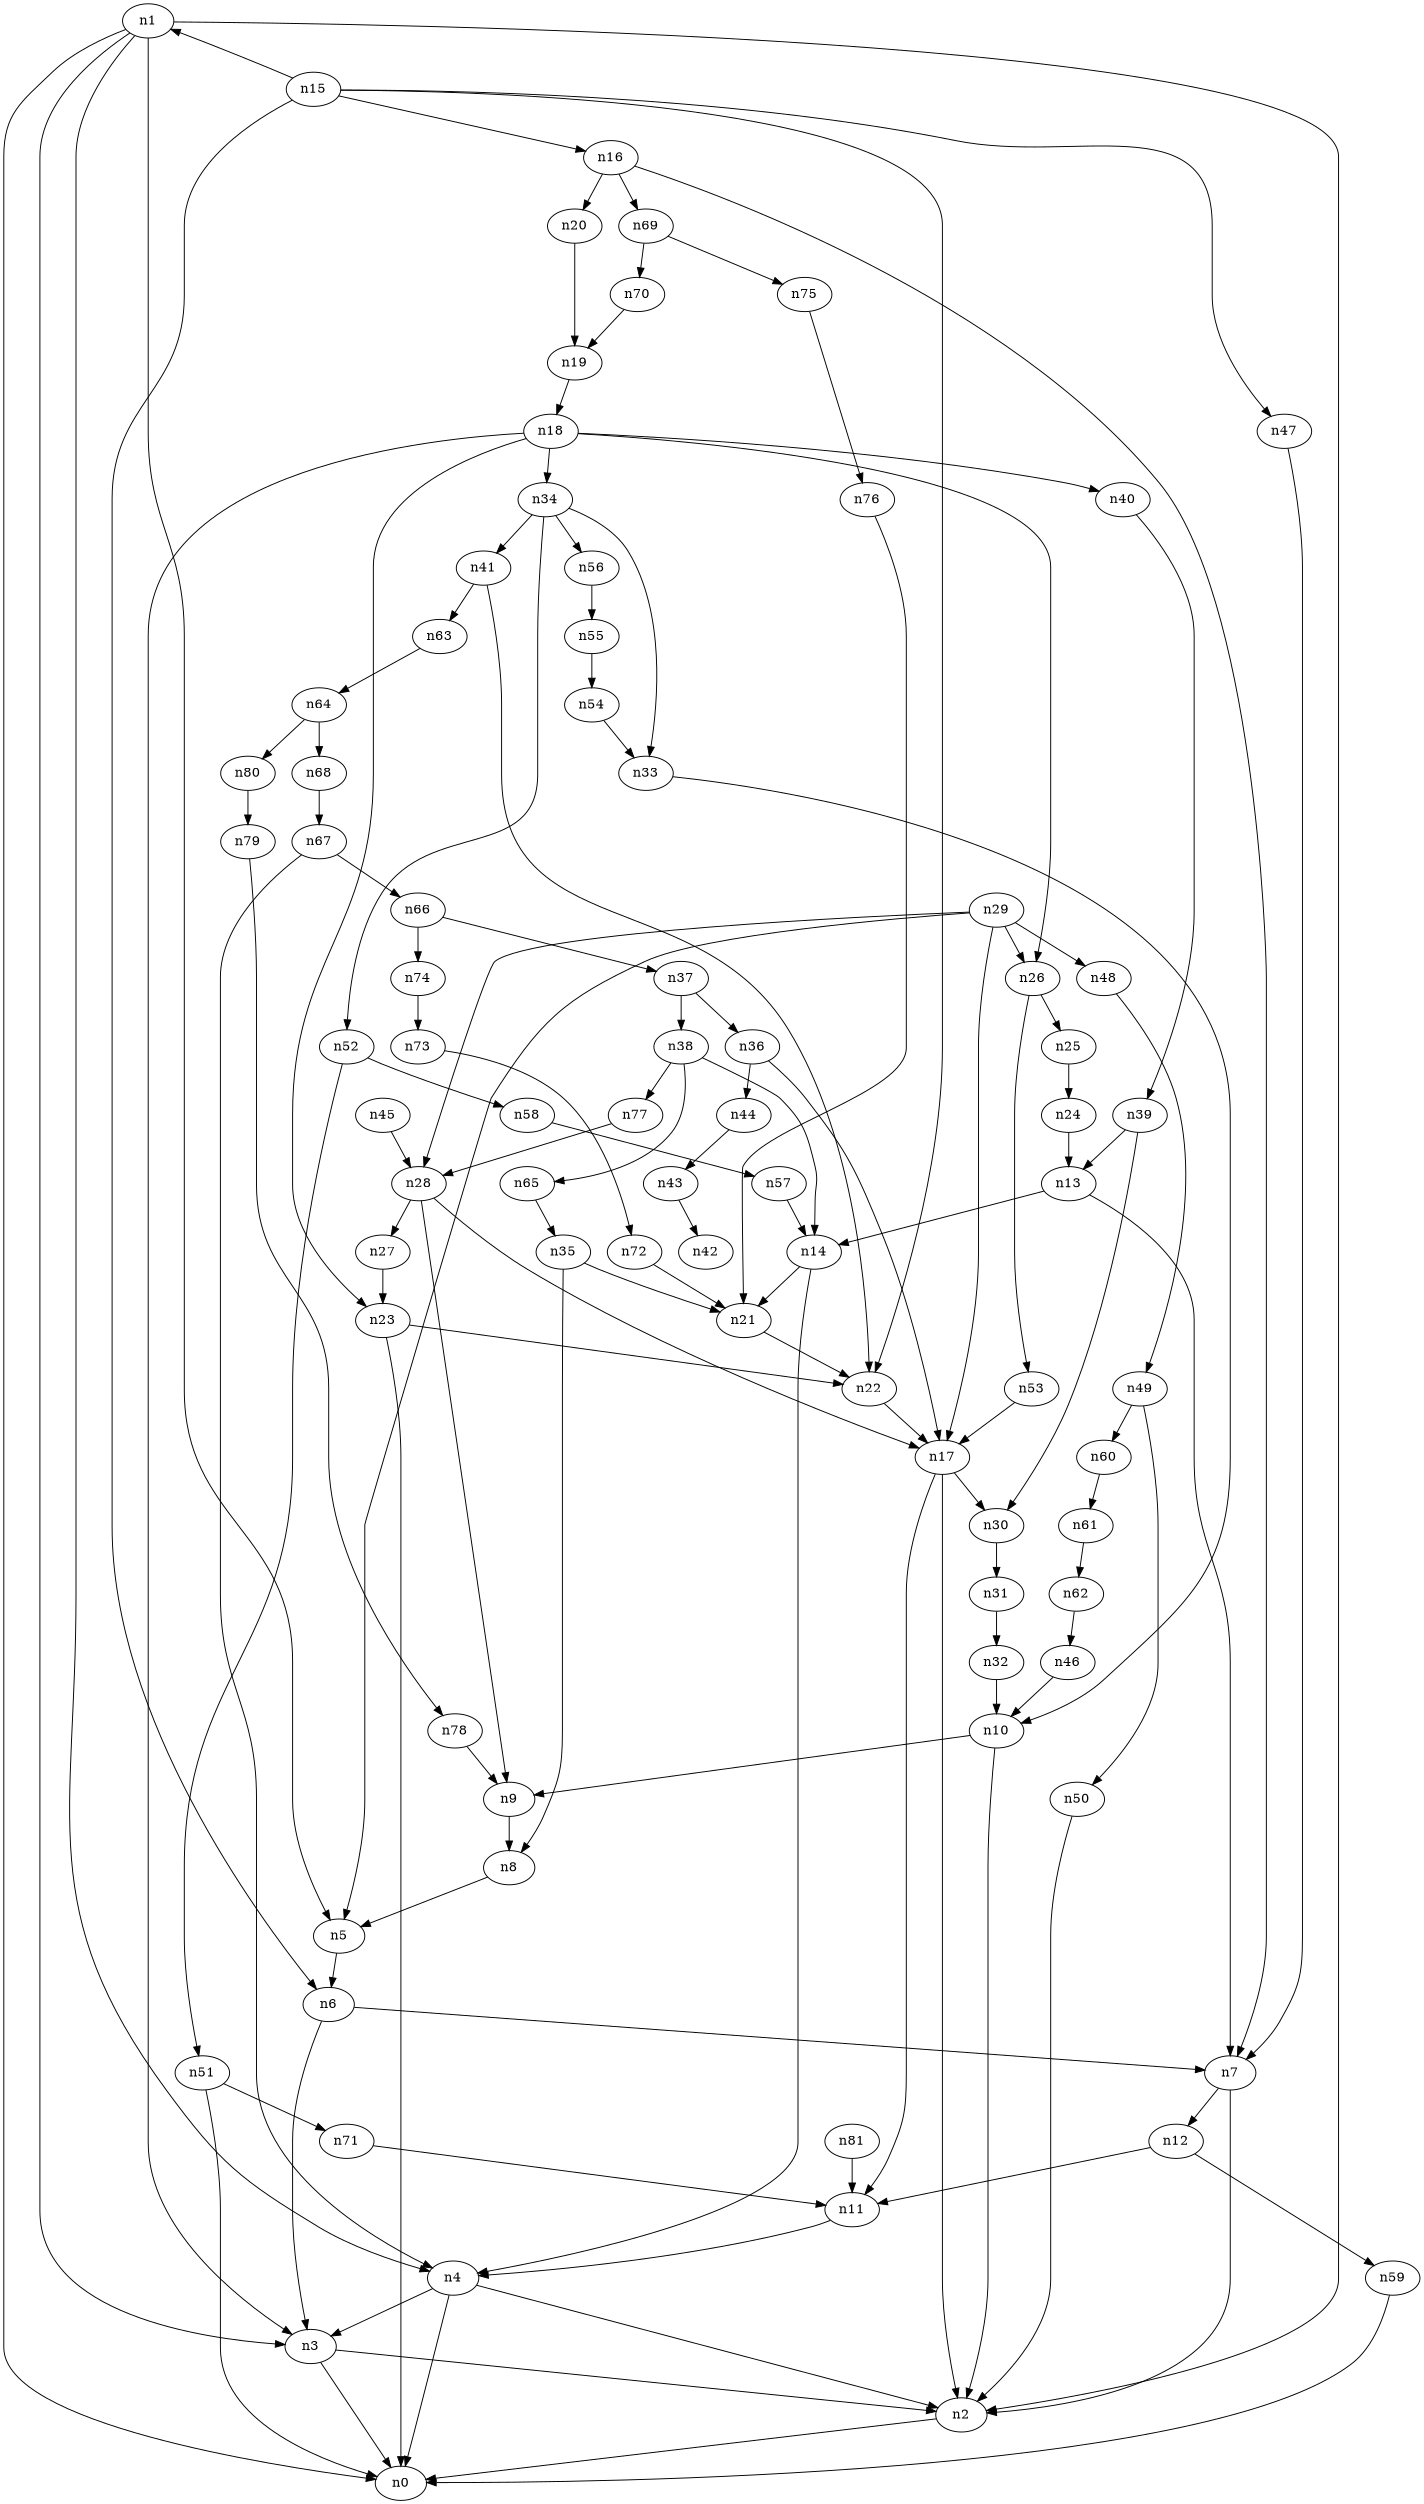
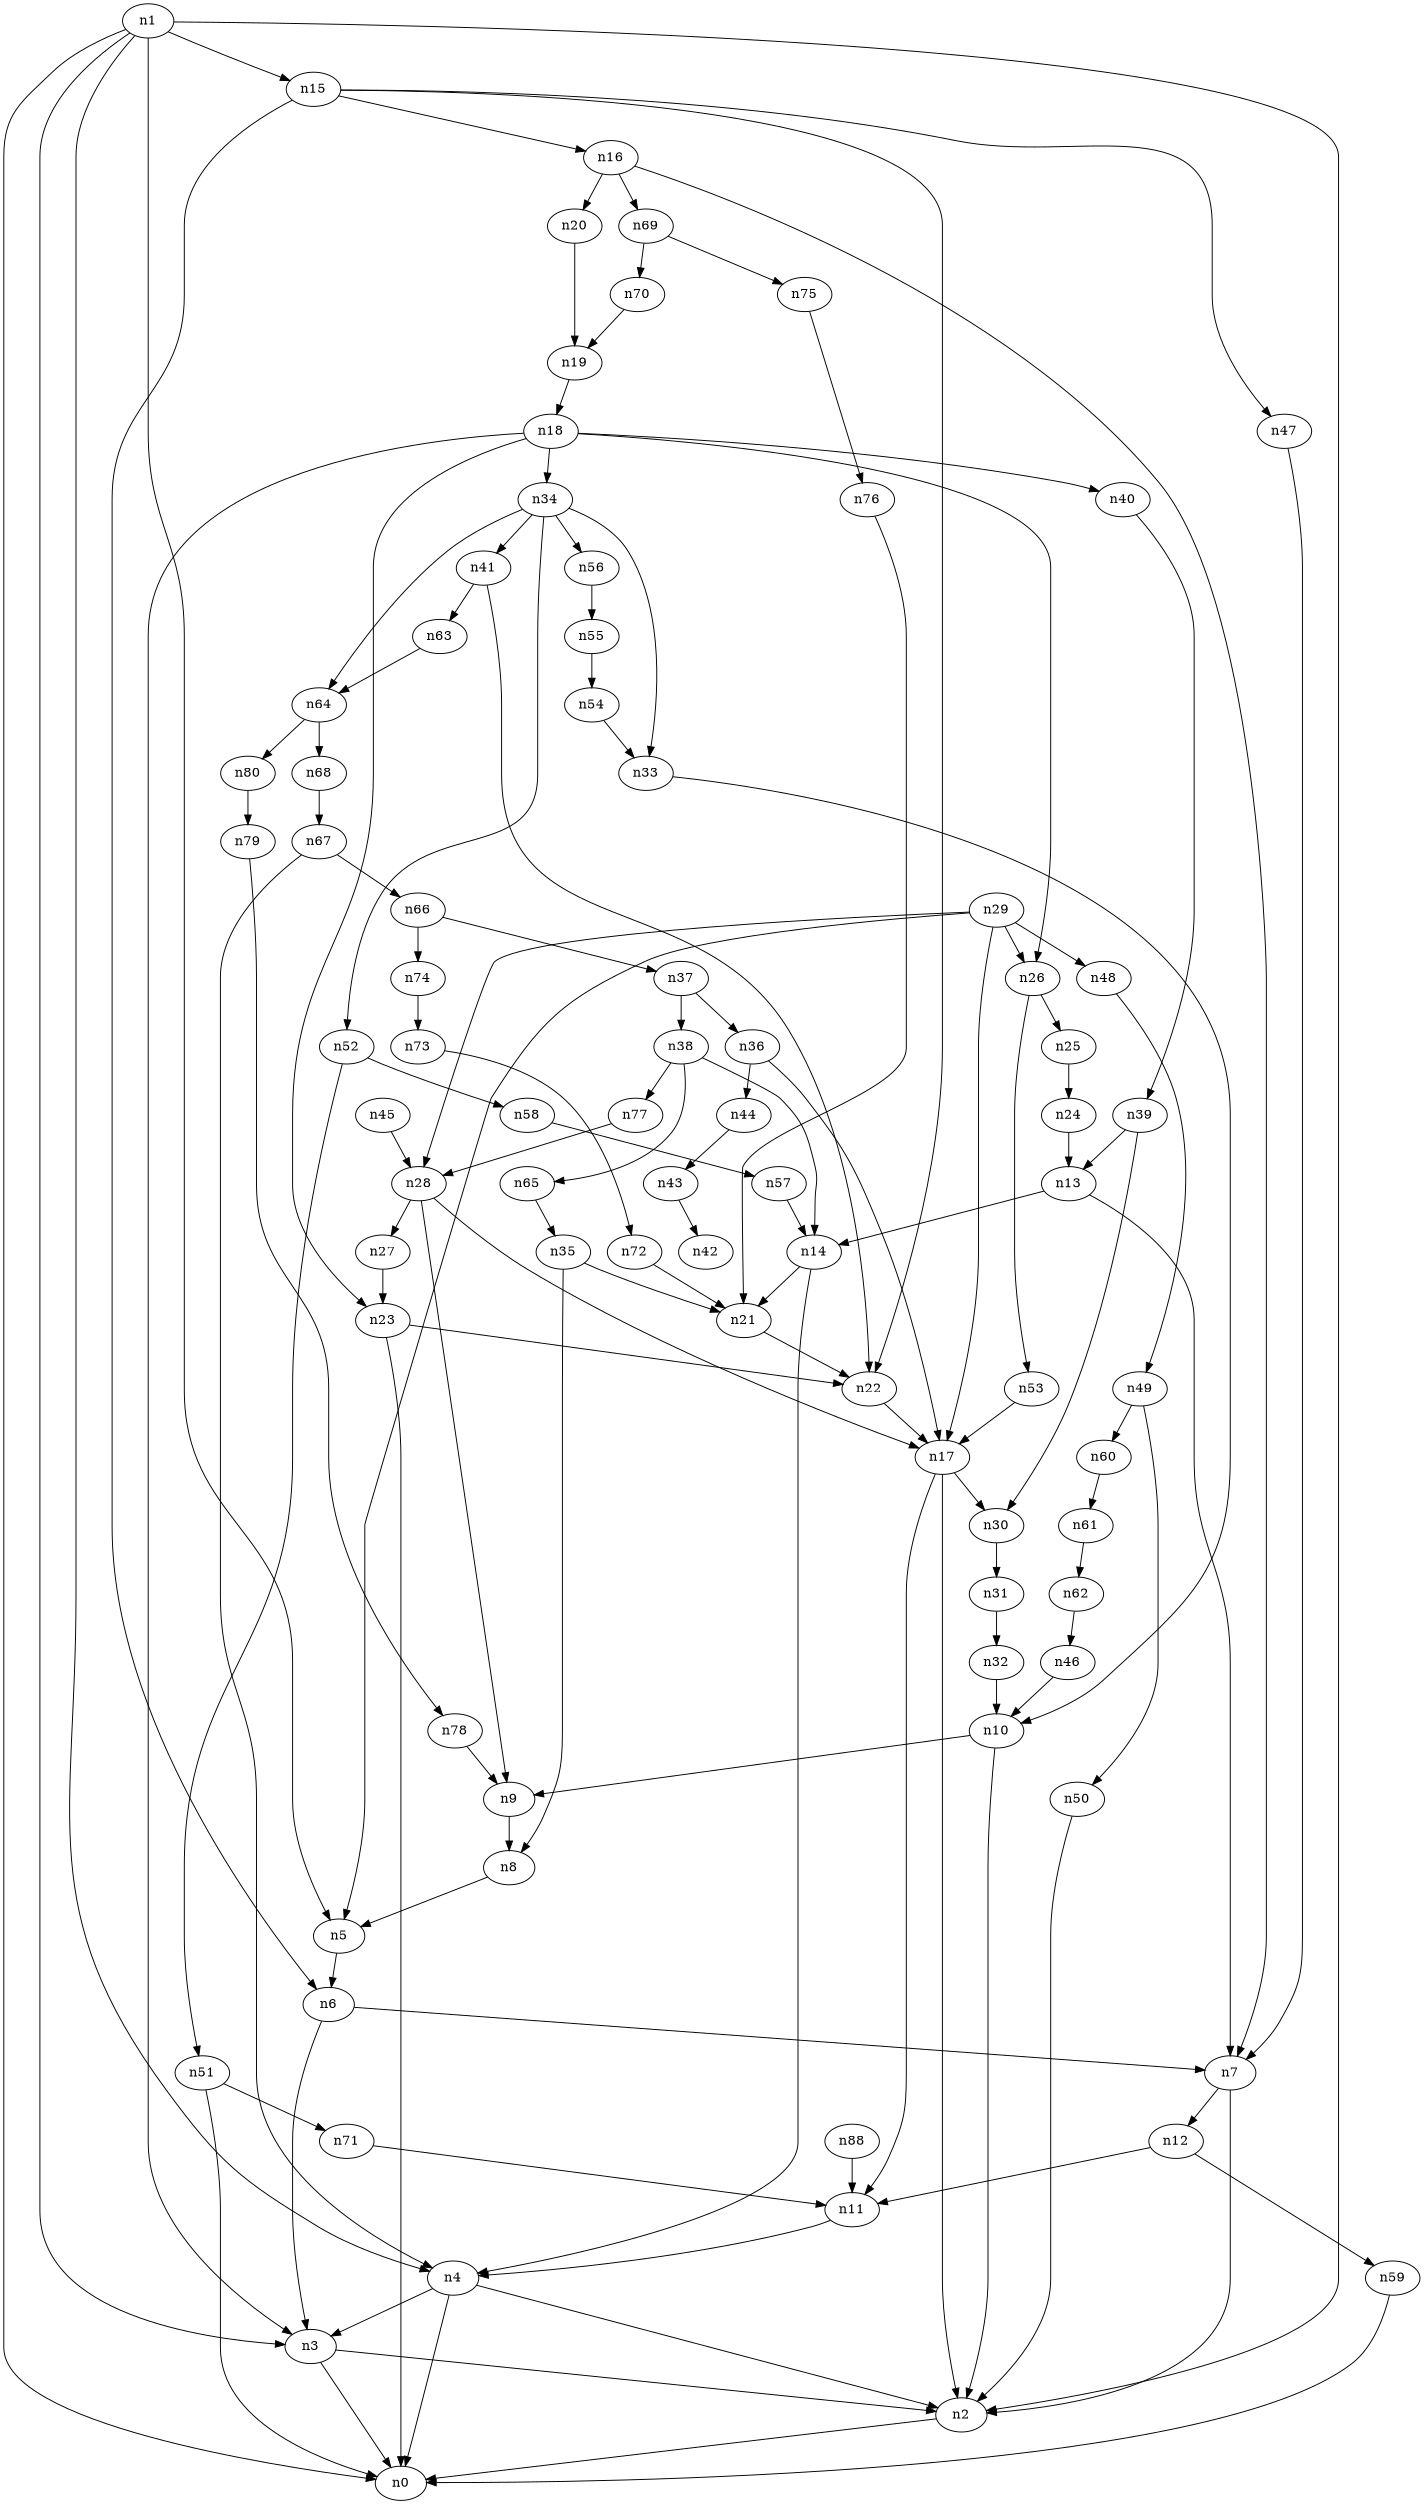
(237, 55) -> (224, 55)
none -> (415, 580)
(852, 2141) -> (852, 2141)
